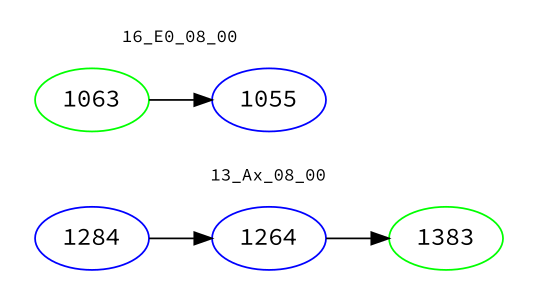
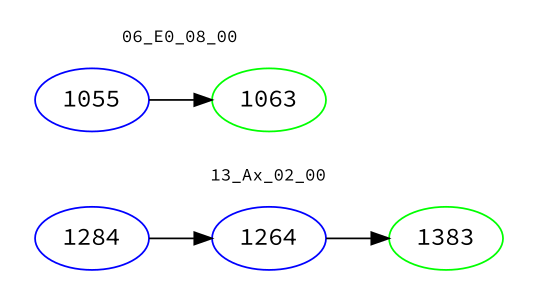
(181, 38) -> (181, 38)
(172, 100) -> (172, 100)
(269, 176) -> (269, 176)
